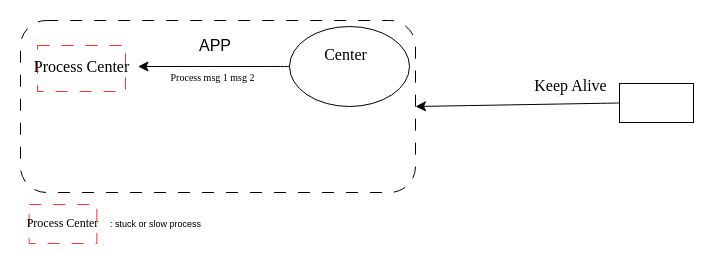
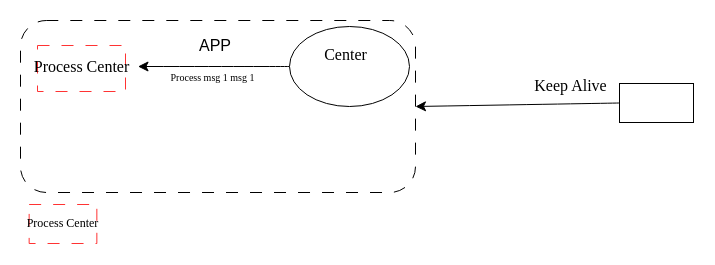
(213, 78) -> (213, 78)
(156, 224) -> none
